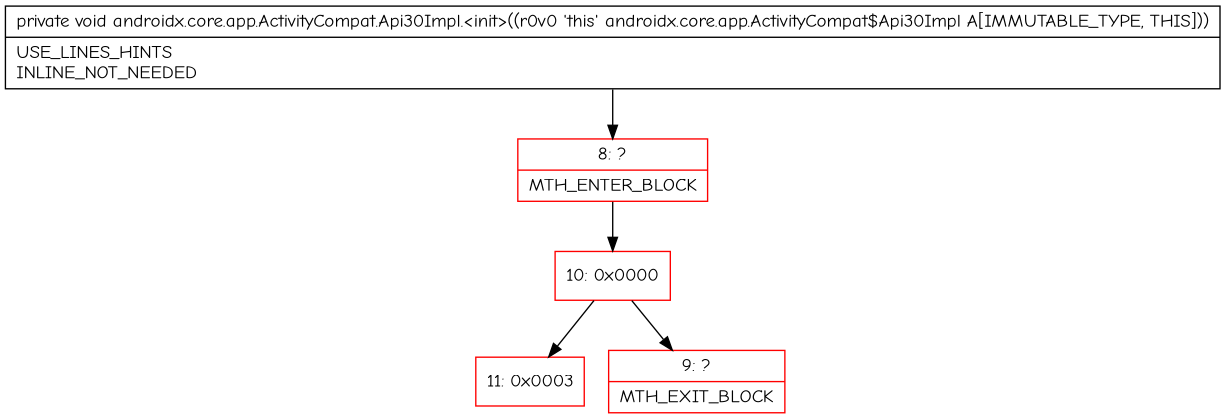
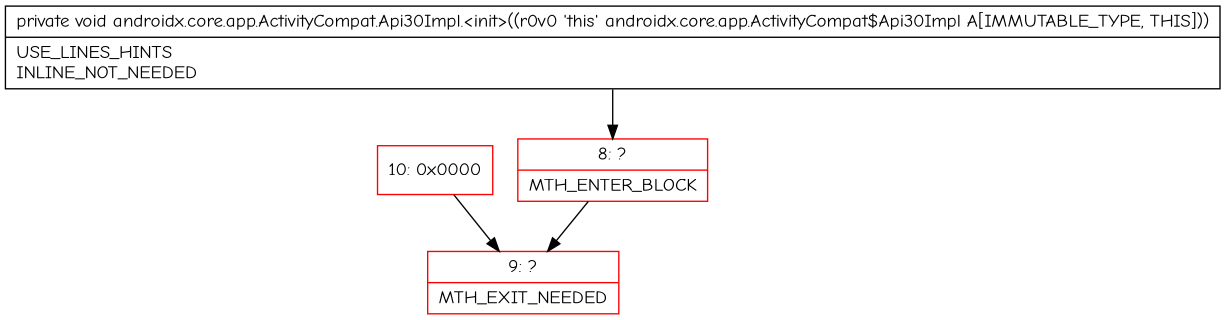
(613, 219) -> (572, 221)
(530, 382) -> none
(697, 396) -> (523, 298)
